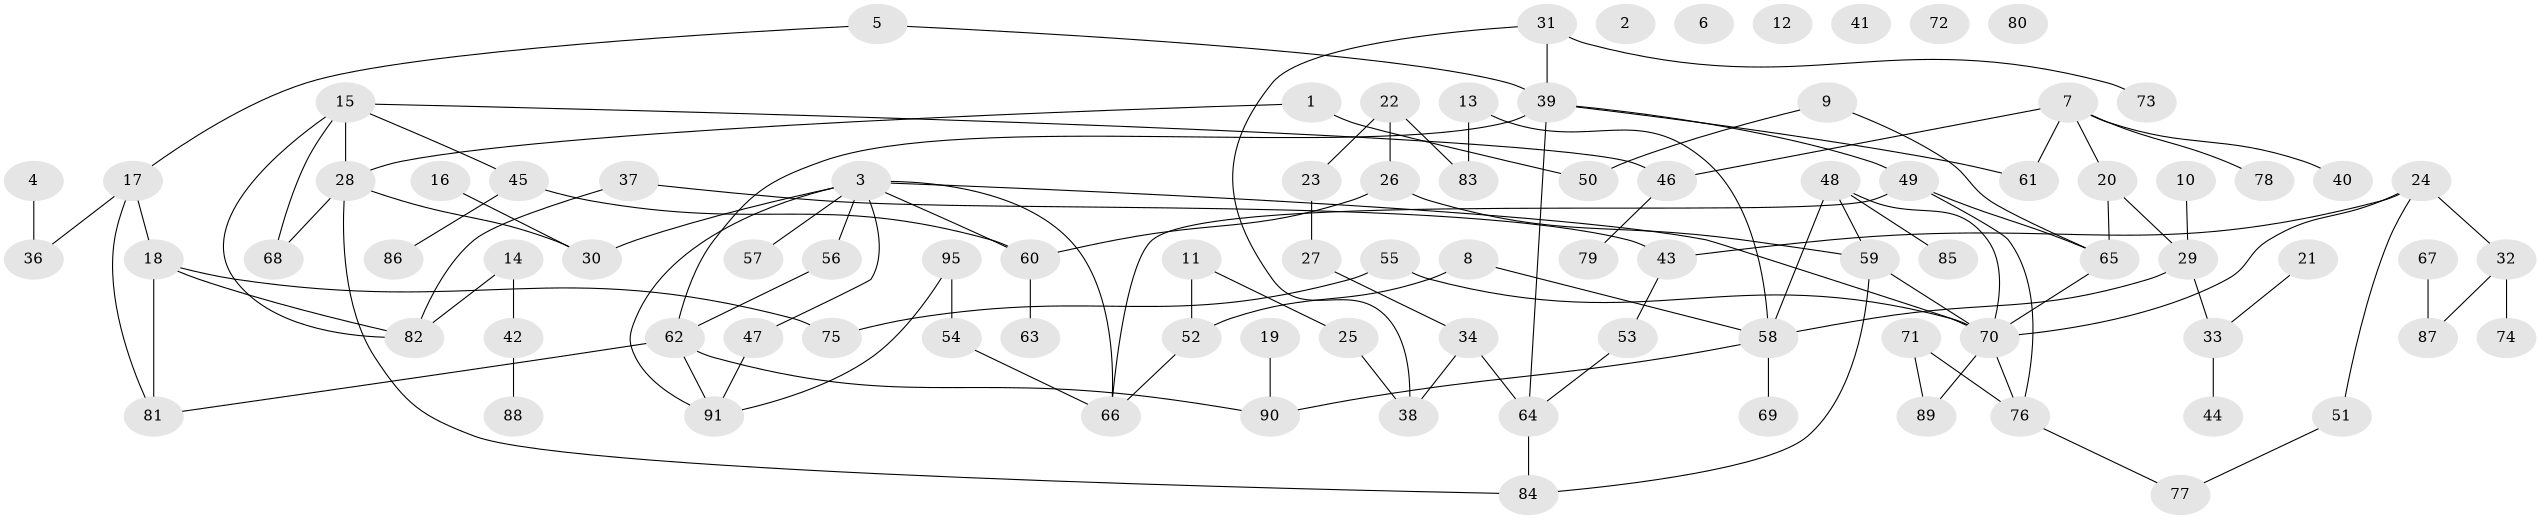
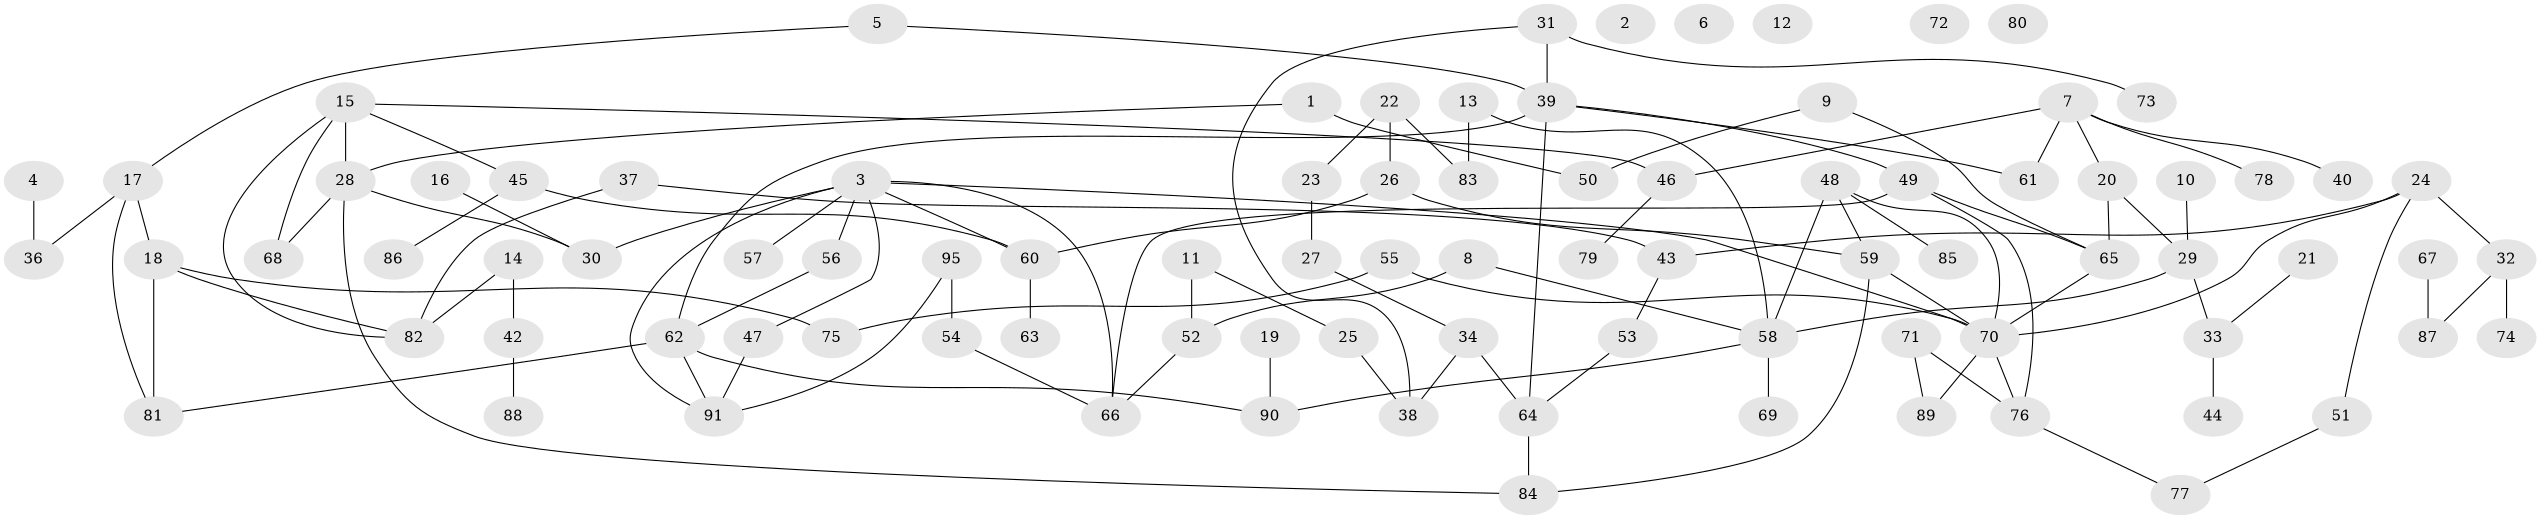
(1861, 24) -> none
